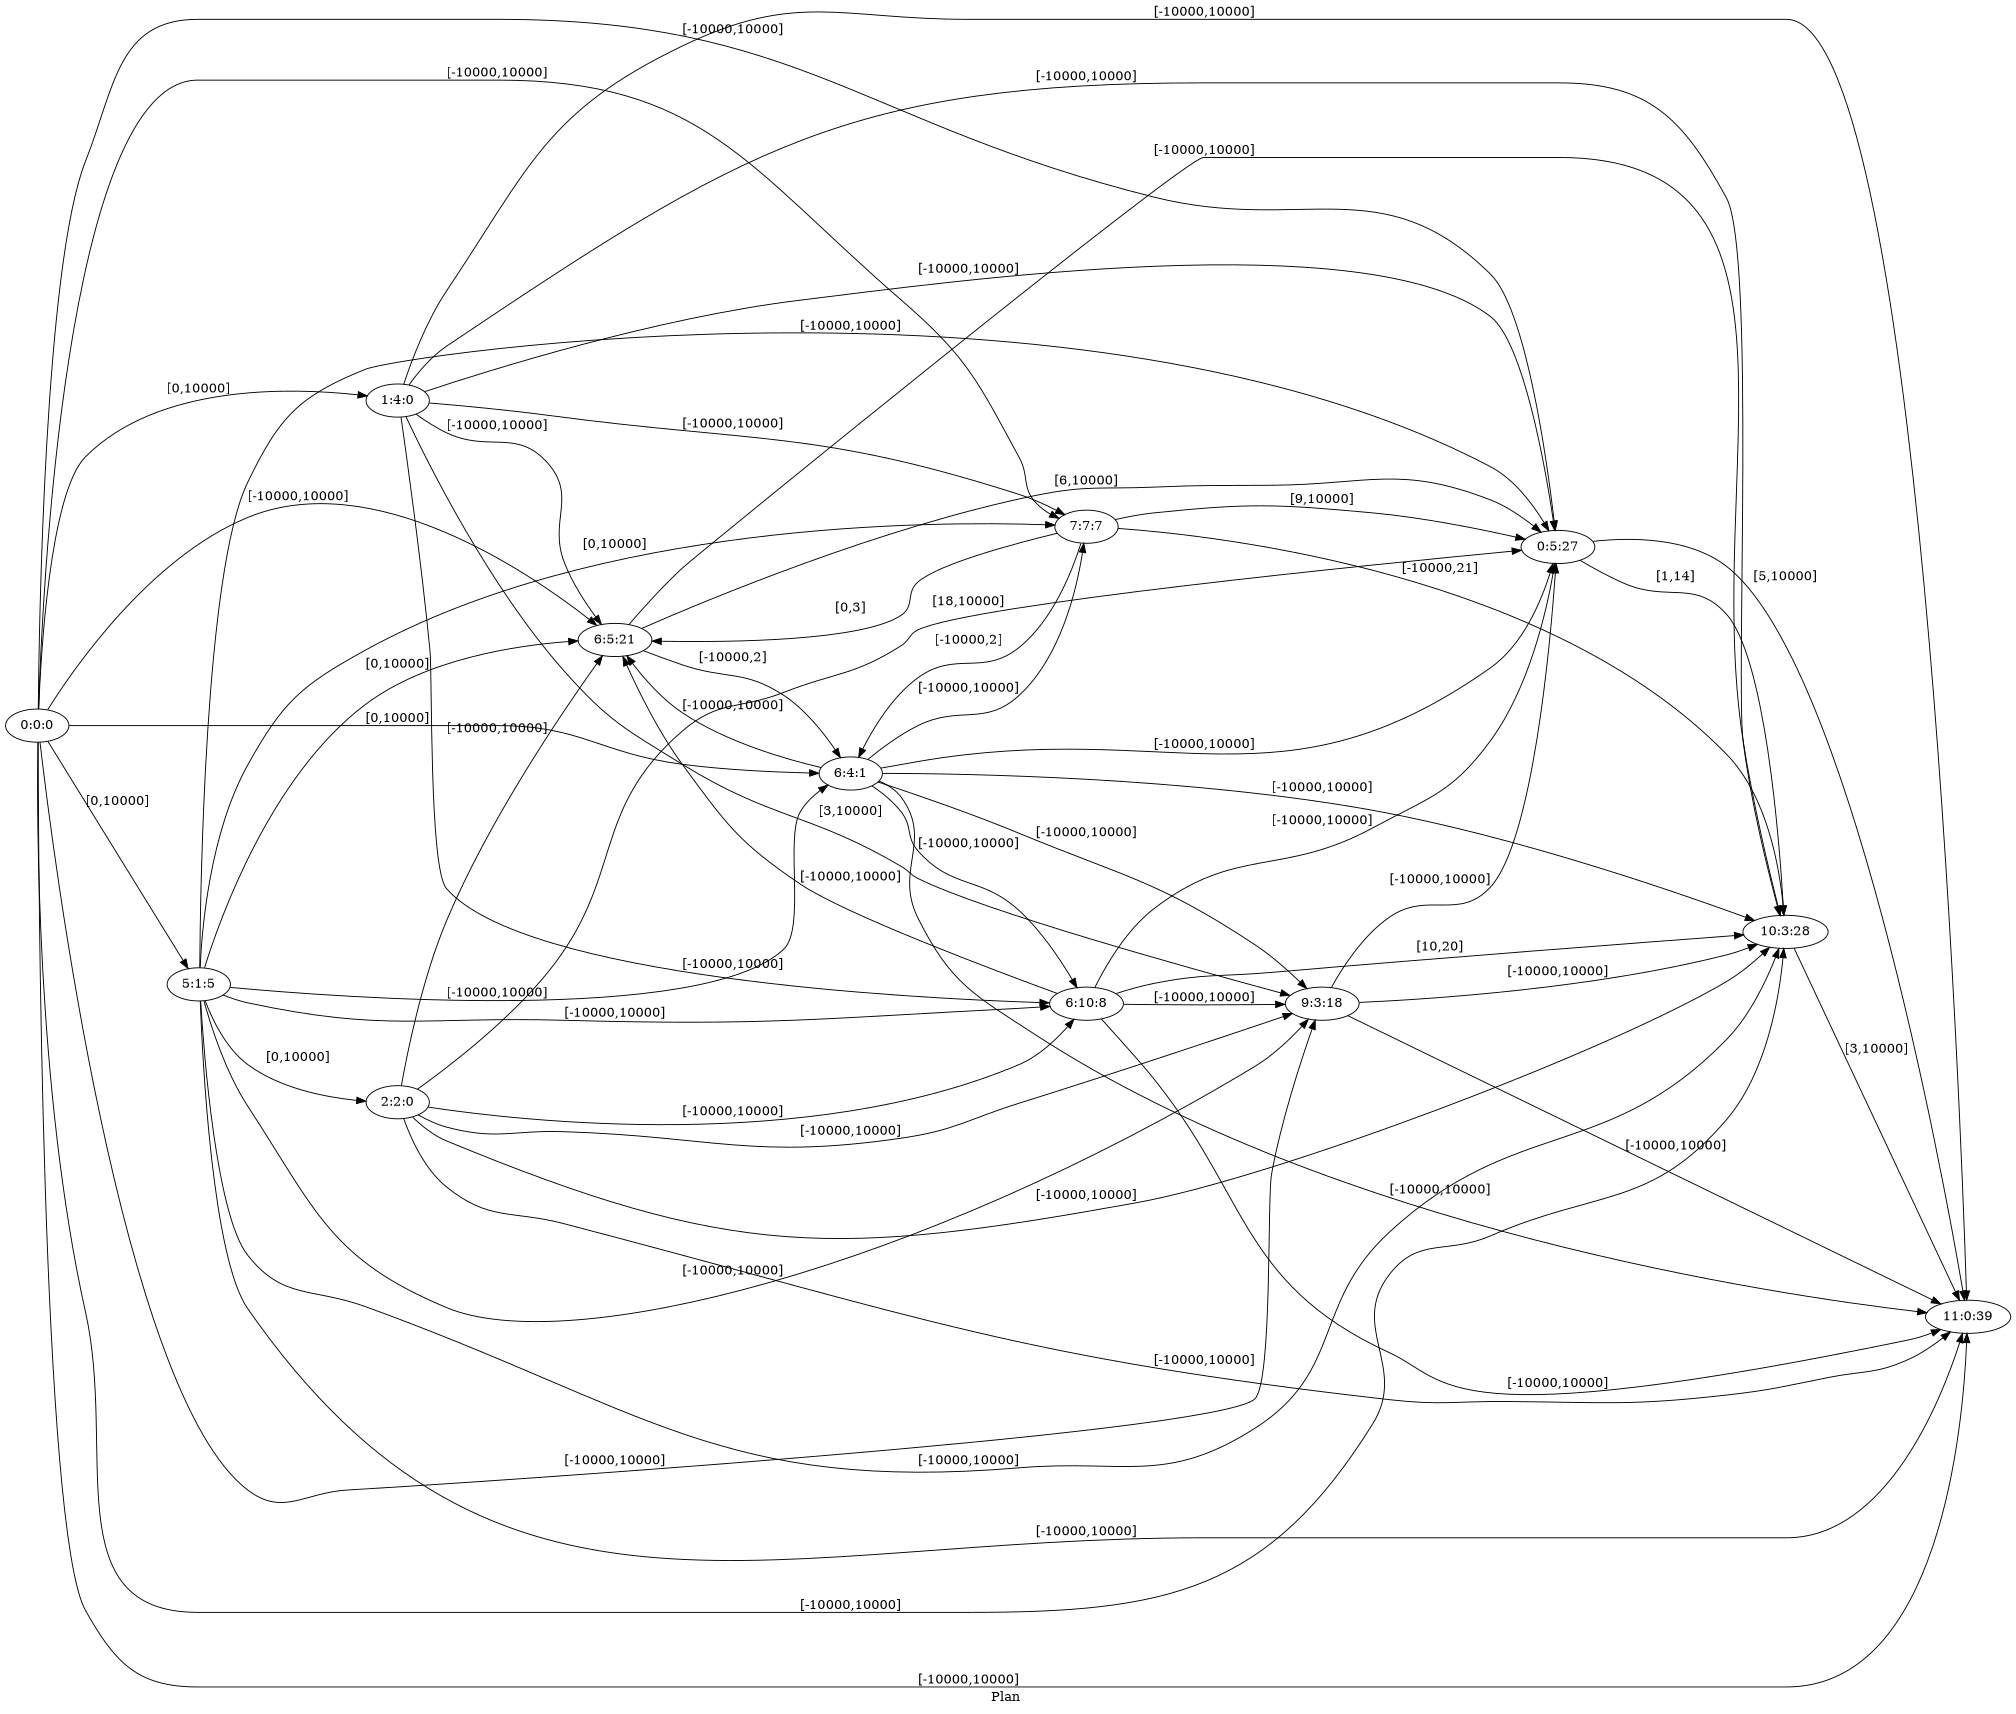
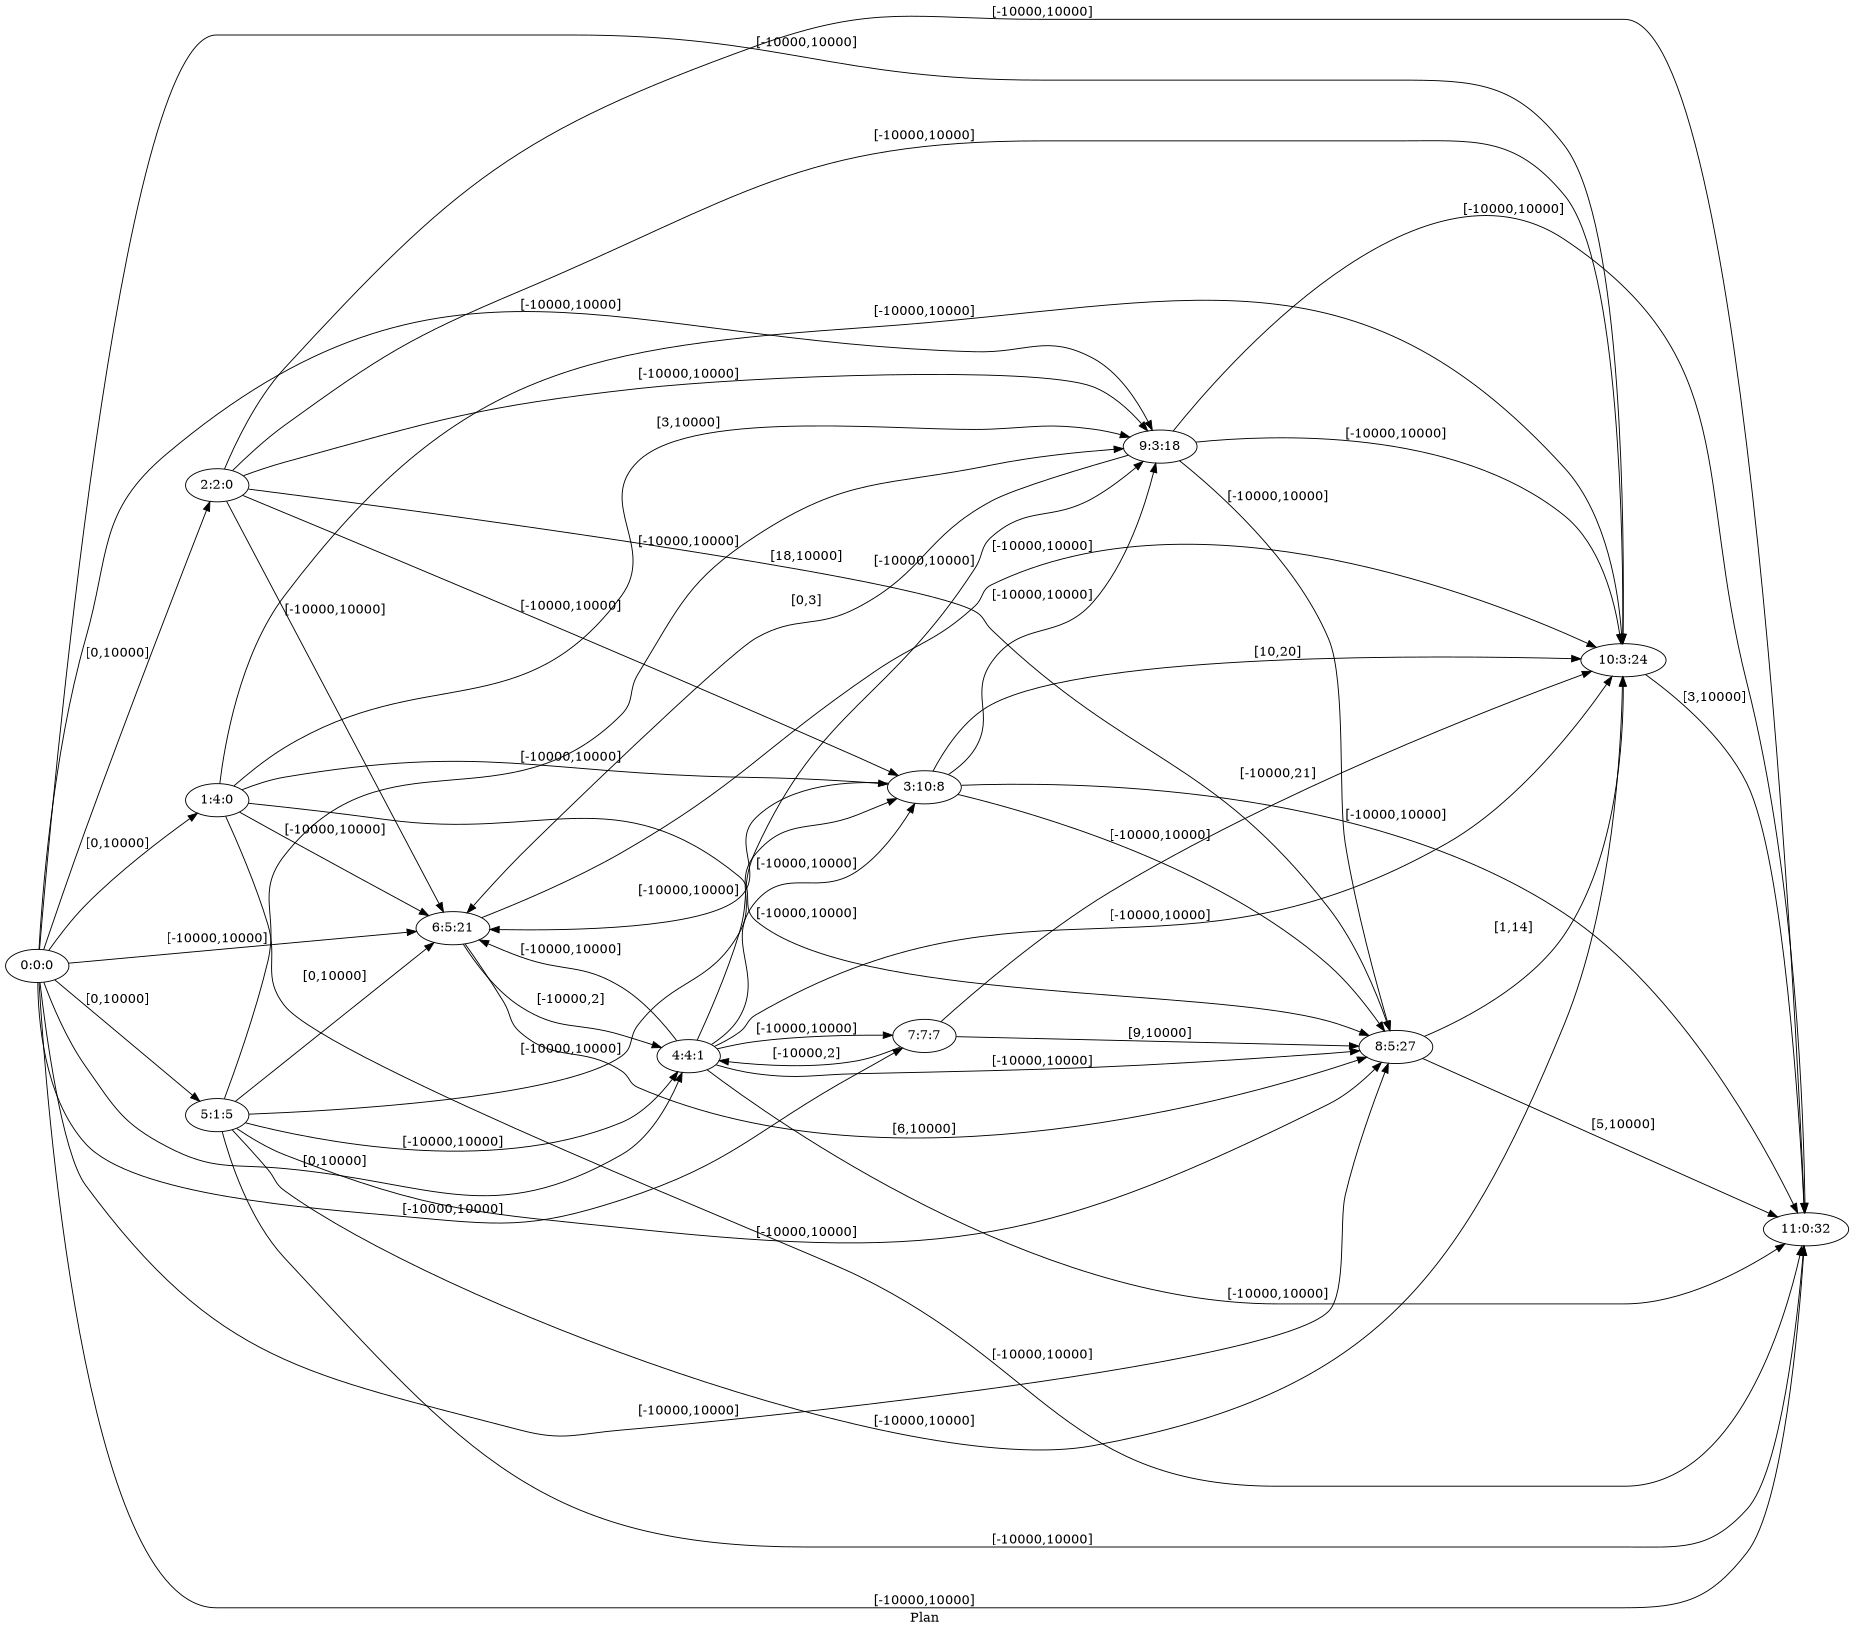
(747, 437) -> none
(1558, 547) -> (1396, 1047)
(514, 589) -> none
(875, 626) -> (771, 631)
(851, 774) -> (689, 1056)
(1785, 932) -> (1623, 660)
(1086, 1004) -> (924, 787)
(264, 1075) -> (123, 729)
(1968, 1317) -> (1806, 1229)
